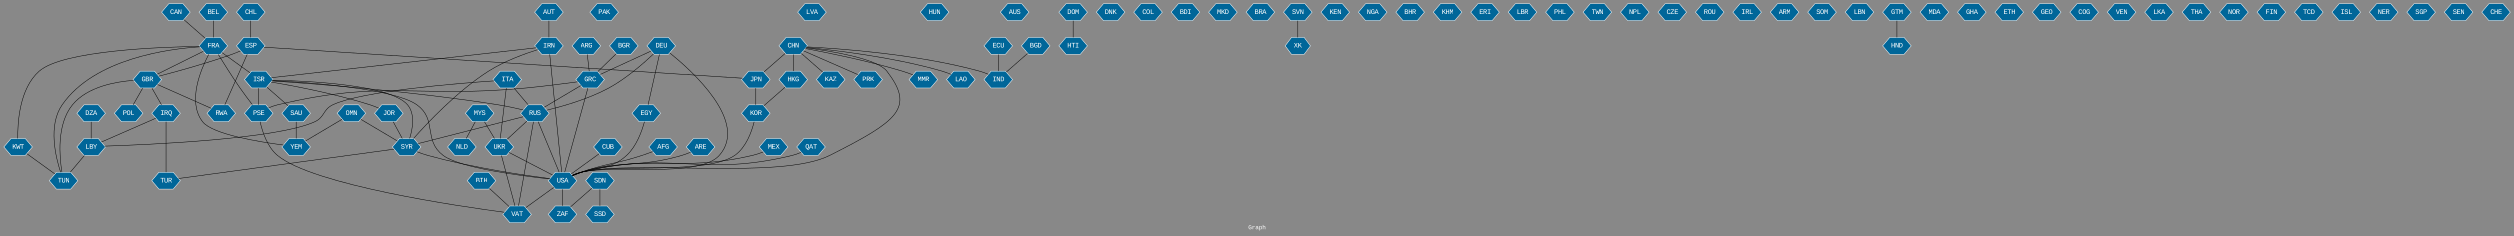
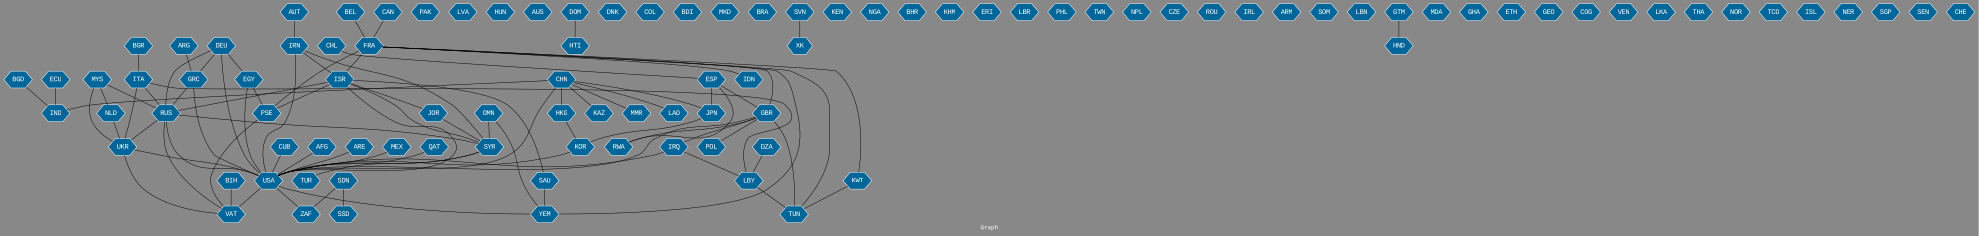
(2271, 12) -> none
(607, 63) -> (138, 63)
none -> (749, 80)
(868, 80) -> none
(423, 91) -> (259, 99)
none -> (132, 96)
none -> (117, 130)
(166, 147) -> (423, 160)
none -> (522, 169)
none -> (404, 208)
